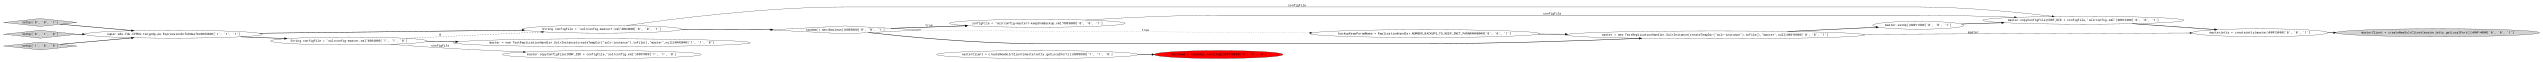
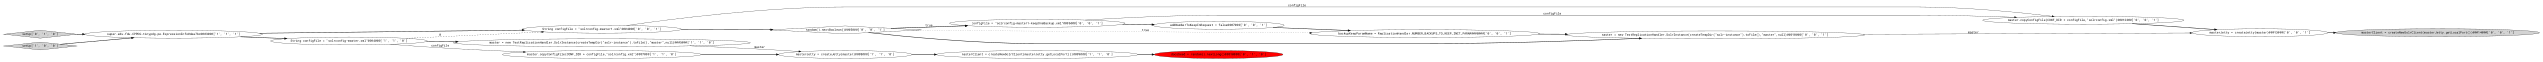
(40, 22) -> none
none -> (1219, 25)
(1918, 25) -> none
none -> (845, 55)
